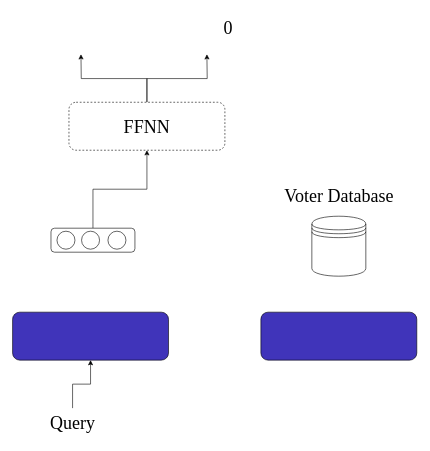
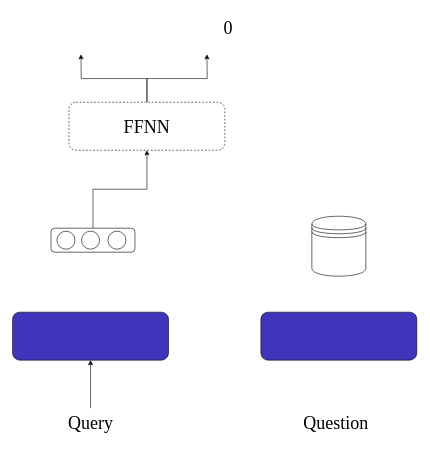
(339, 195) -> none
(72, 423) -> (90, 423)
none -> (336, 423)
